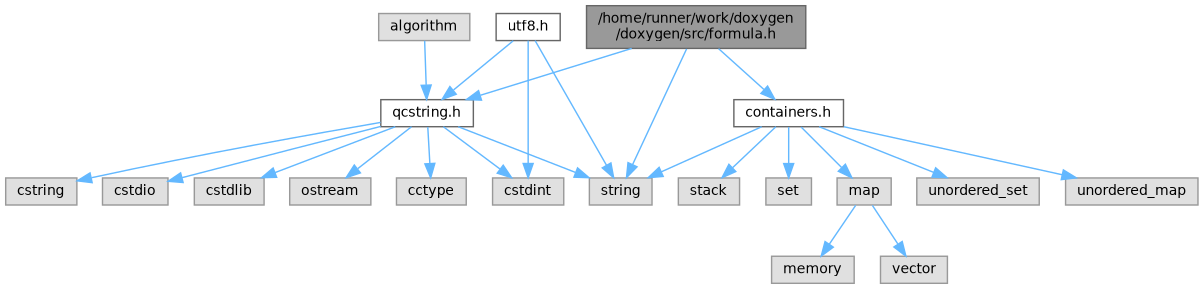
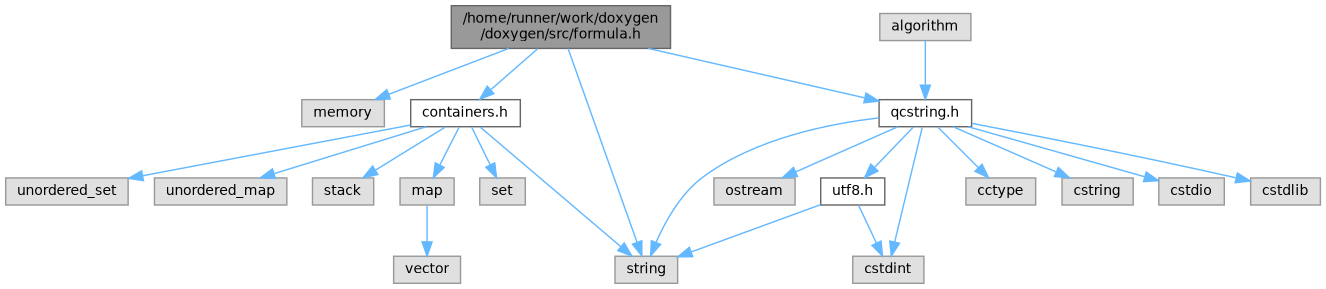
(483, 65) -> (894, 147)
(842, 225) -> (449, 71)
